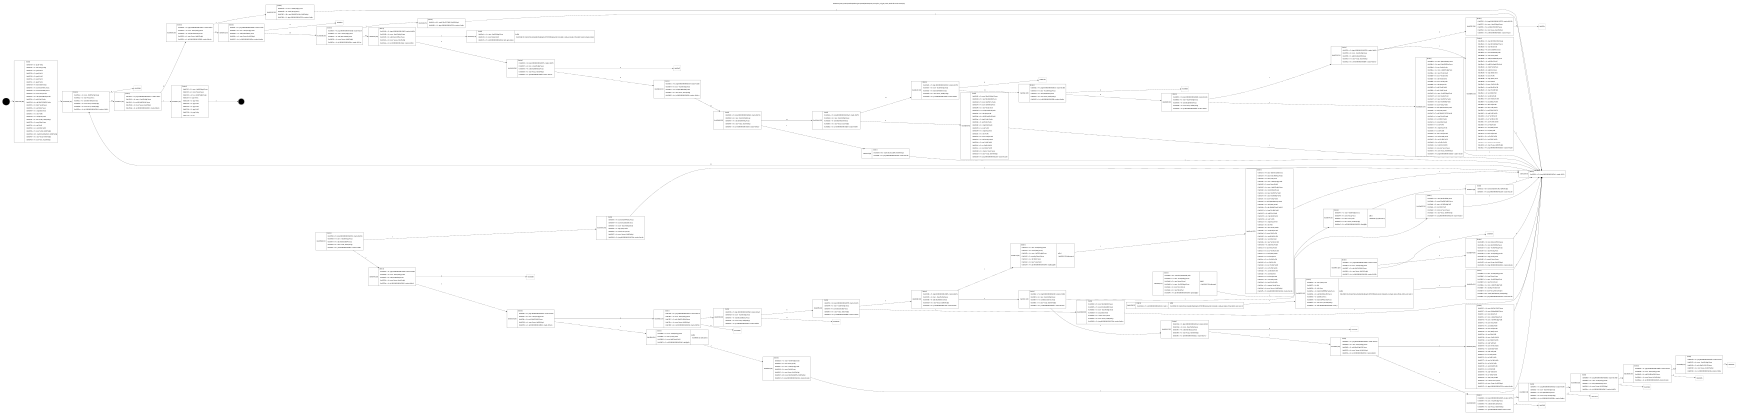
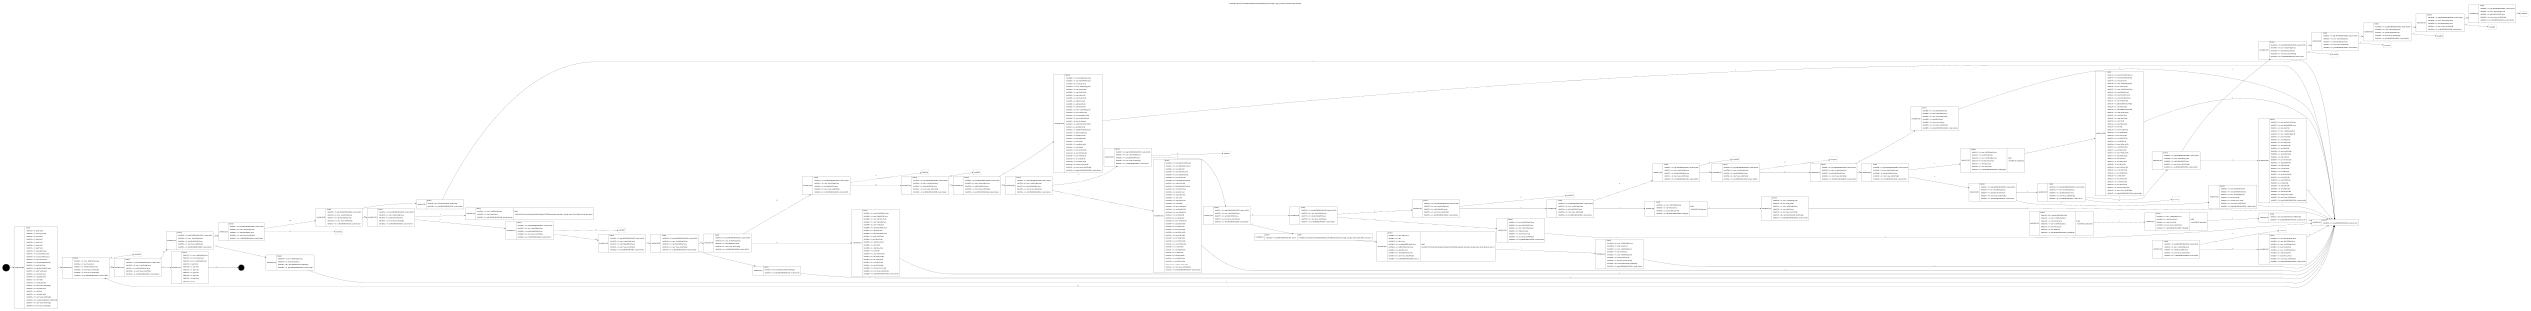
none -> (1227, 216)
